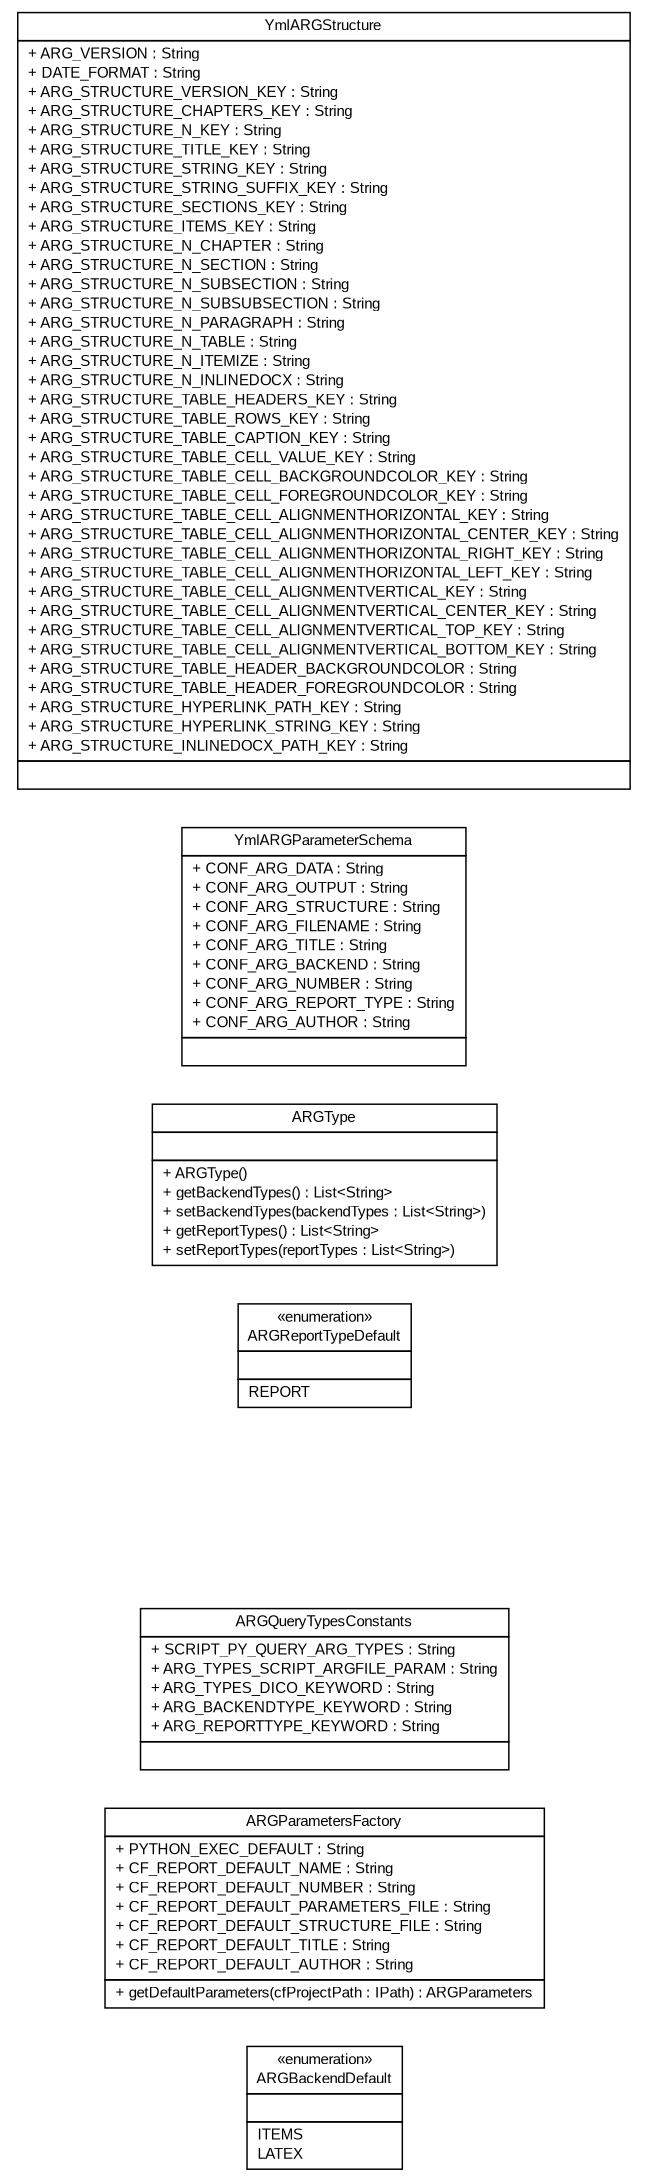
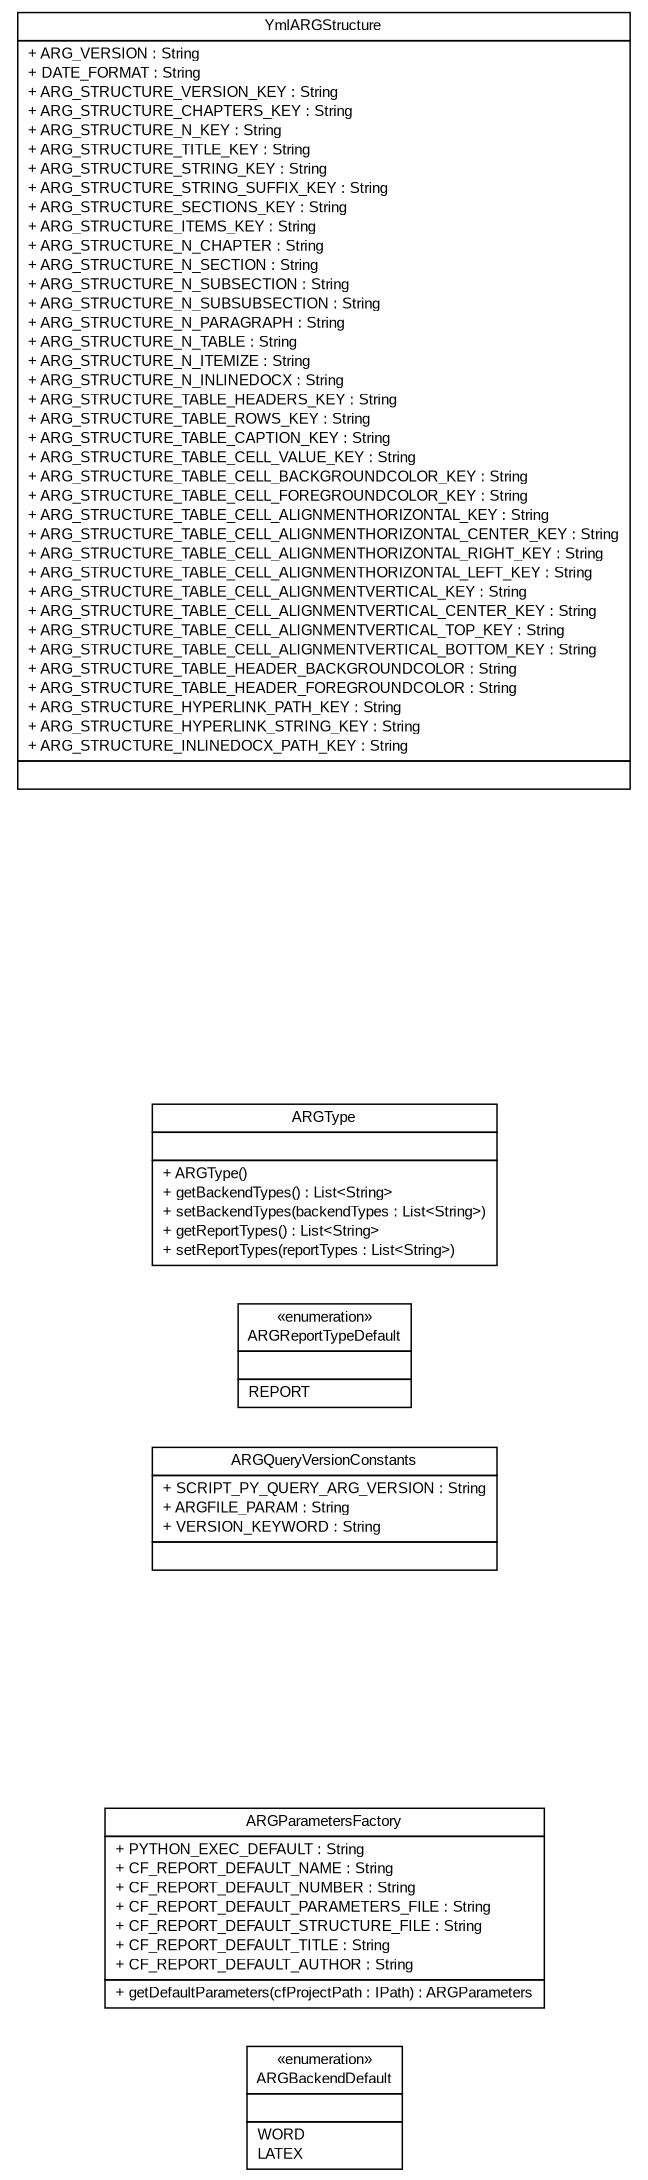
(324, 946) -> none
none -> (324, 1508)
(324, 1688) -> none
(280, 2135) -> (282, 2135)
